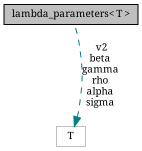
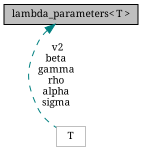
(82, 70) -> (29, 81)
